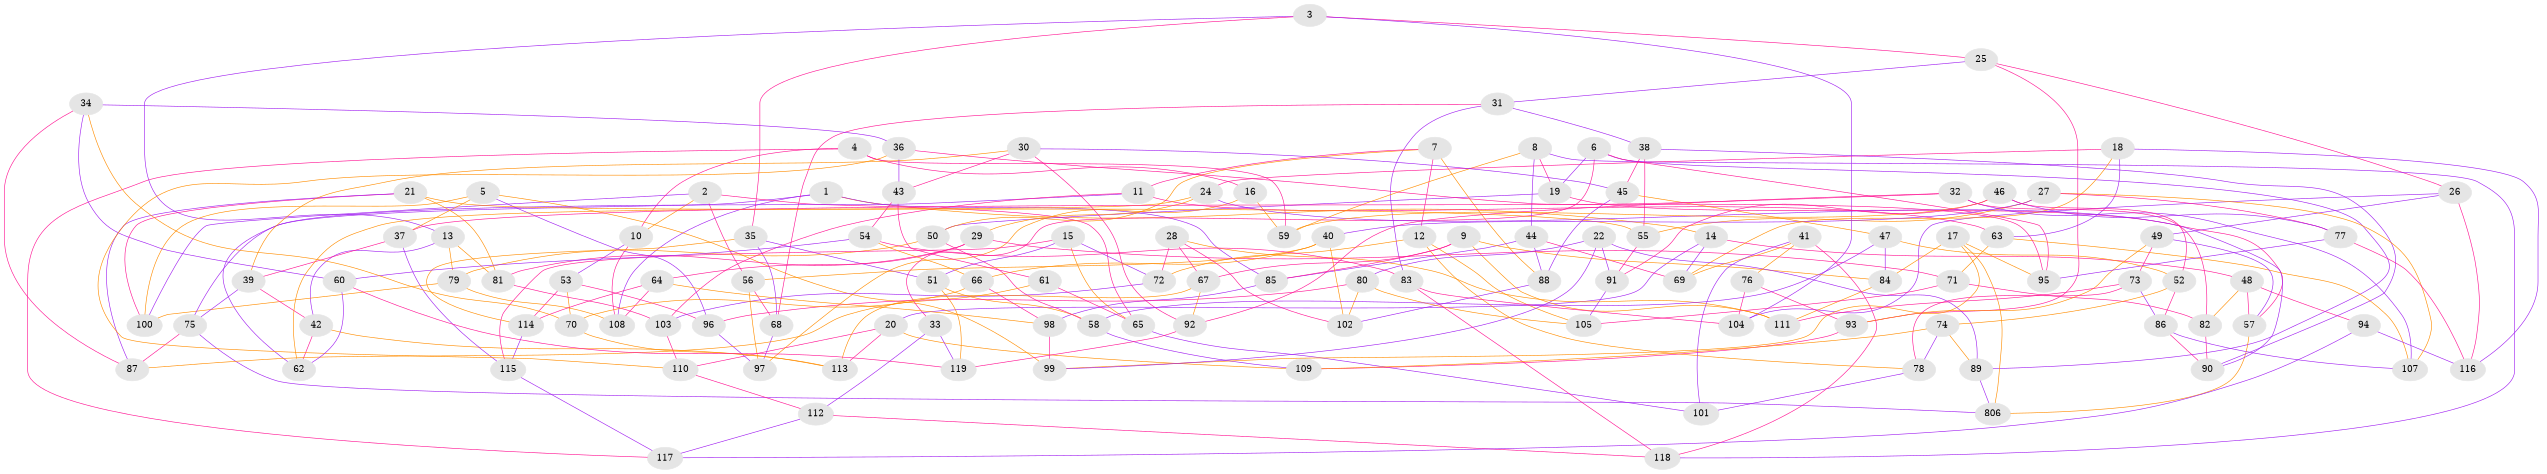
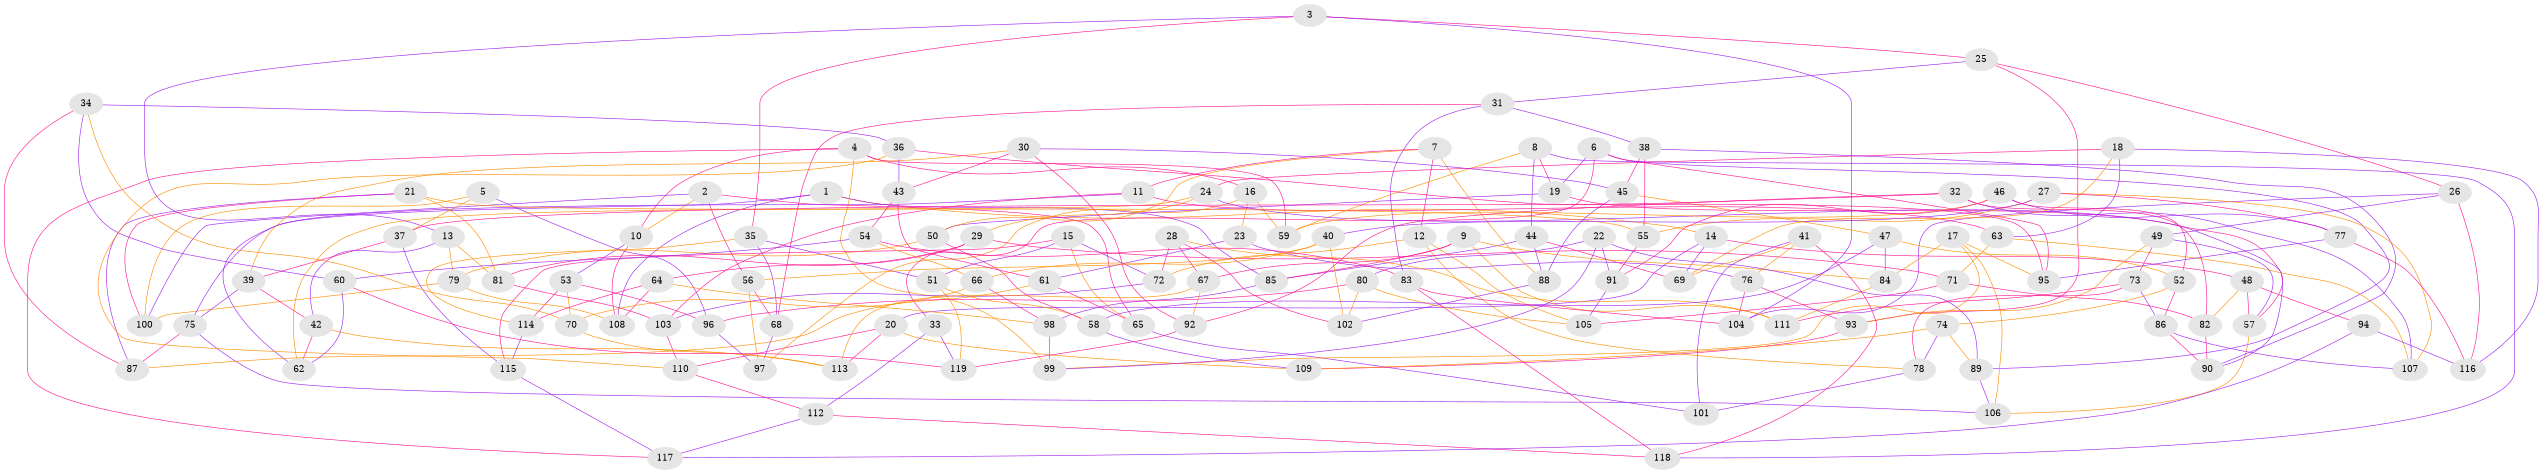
none -> (1240, 237)
(813, 283) -> (899, 290)
(1993, 414) -> (1993, 414)
